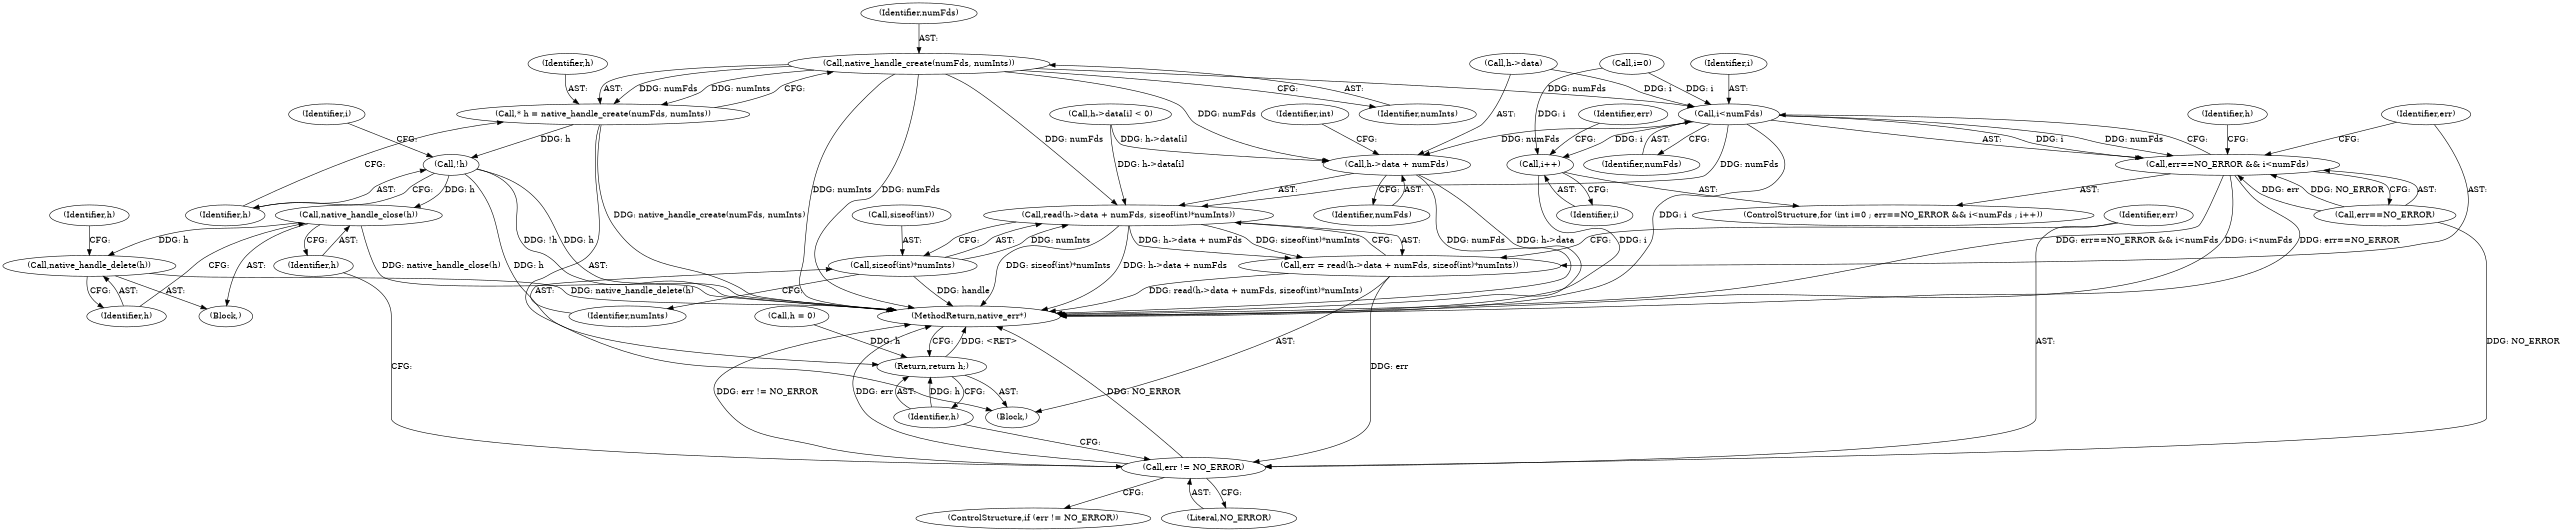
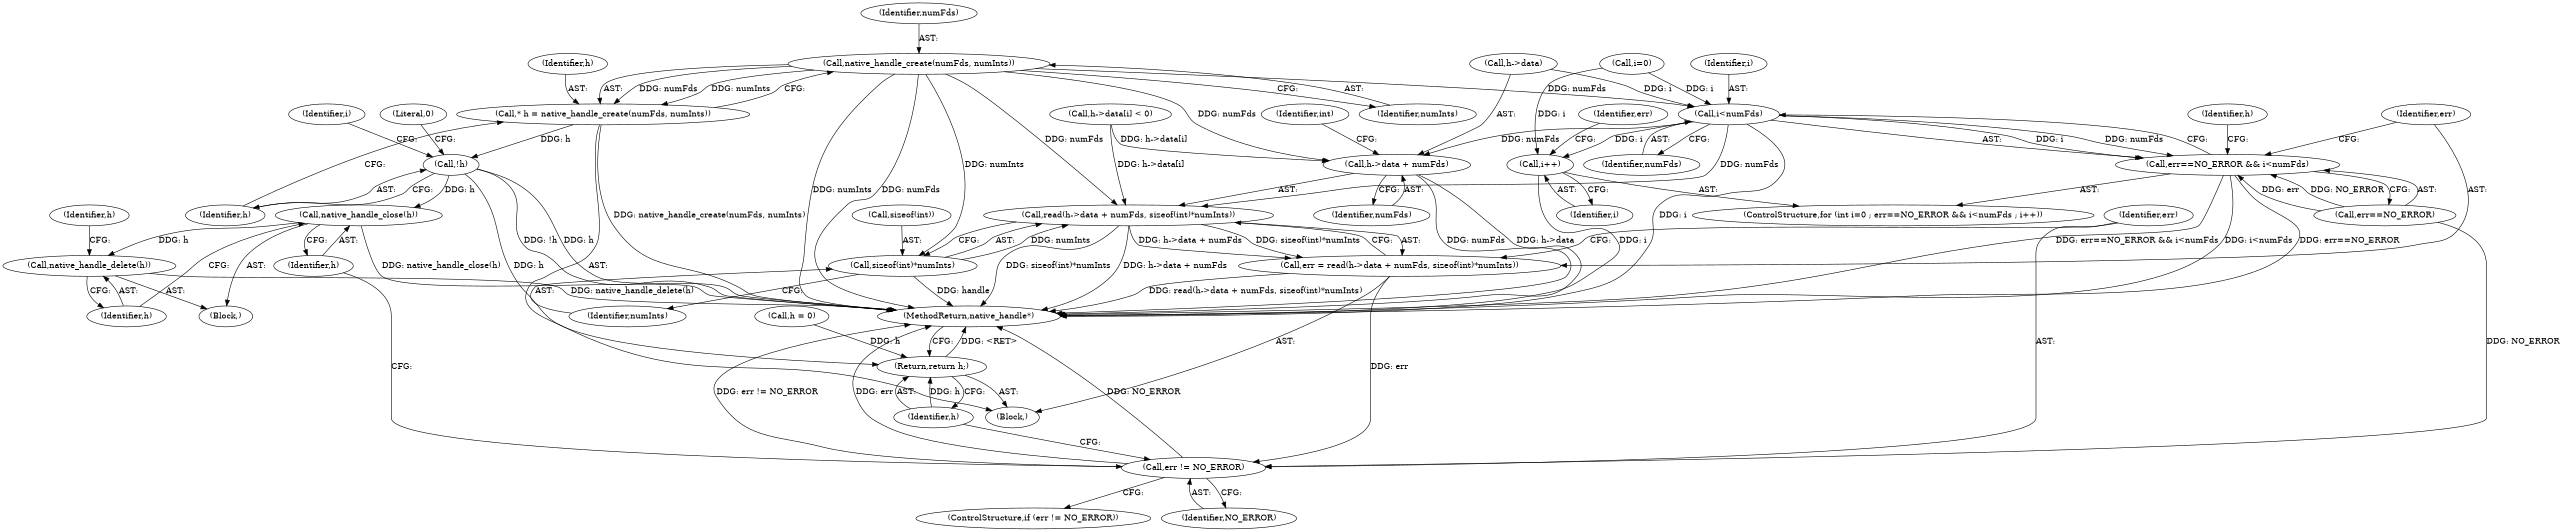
none -> (413, 114)
none -> (963, 168)
(969, 316) -> (969, 316)
(1229, 518) -> (1229, 518)
